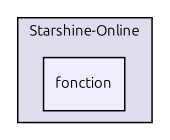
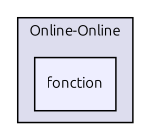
(85, 32) -> (75, 32)
